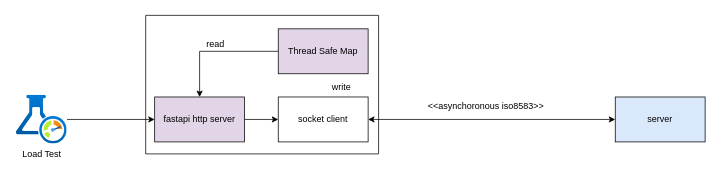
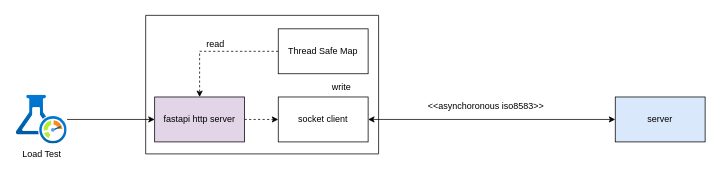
(219, 51) -> (219, 51)
(323, 51) -> (323, 51)
(259, 120) -> (259, 120)
